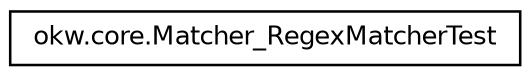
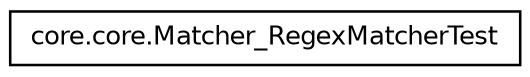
(265, 38) -> (265, 38)
